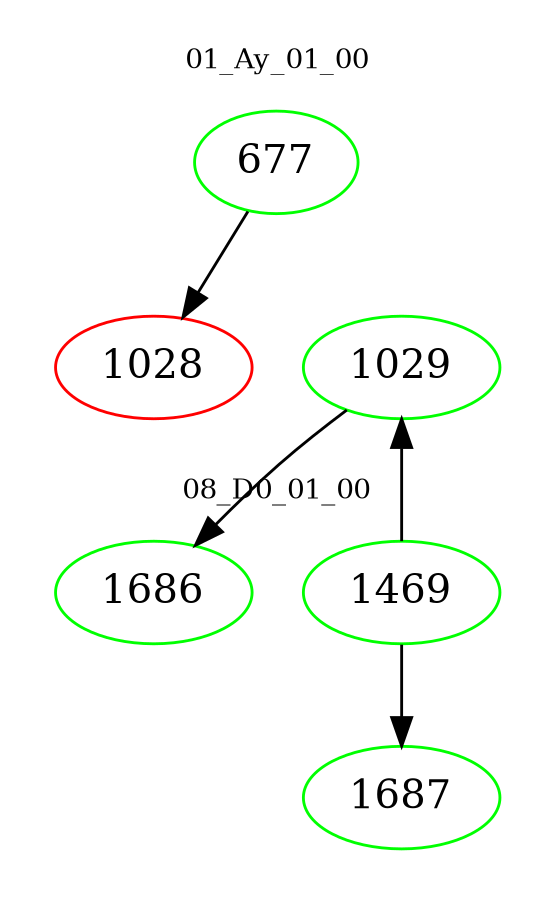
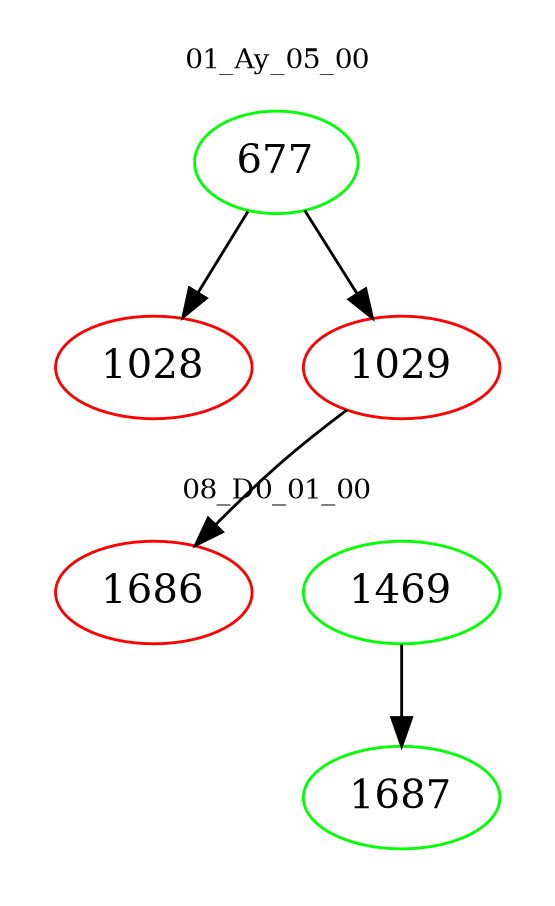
(278, 61) -> (278, 61)
(402, 367) -> (402, 367)
(402, 495) -> (331, 252)
(154, 593) -> (154, 593)
